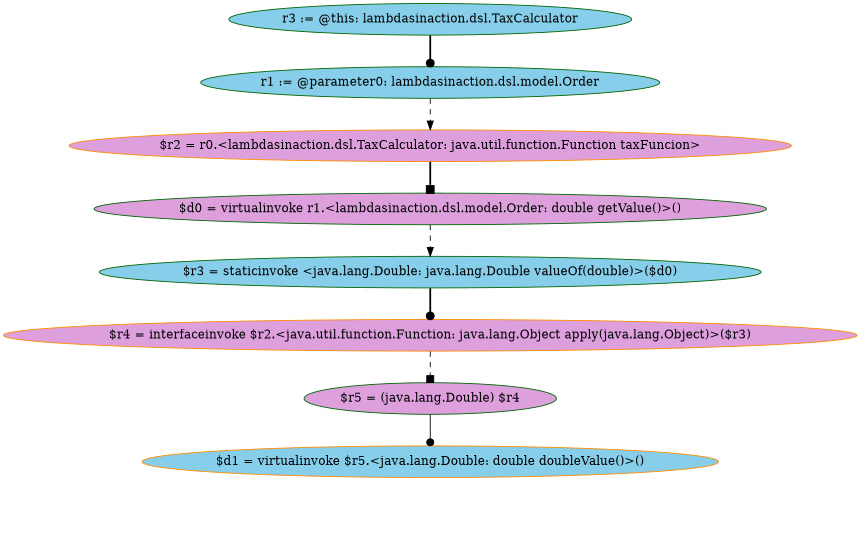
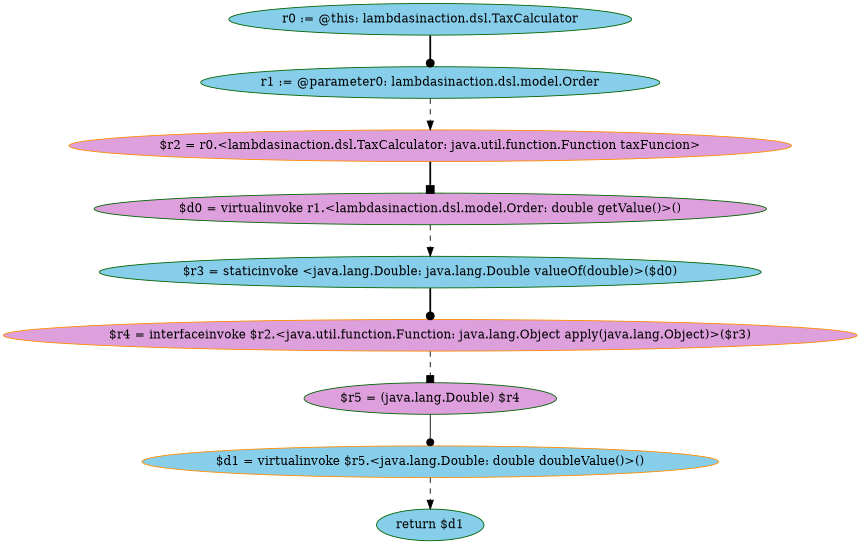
(430, 19) -> (430, 19)
none -> (430, 525)
